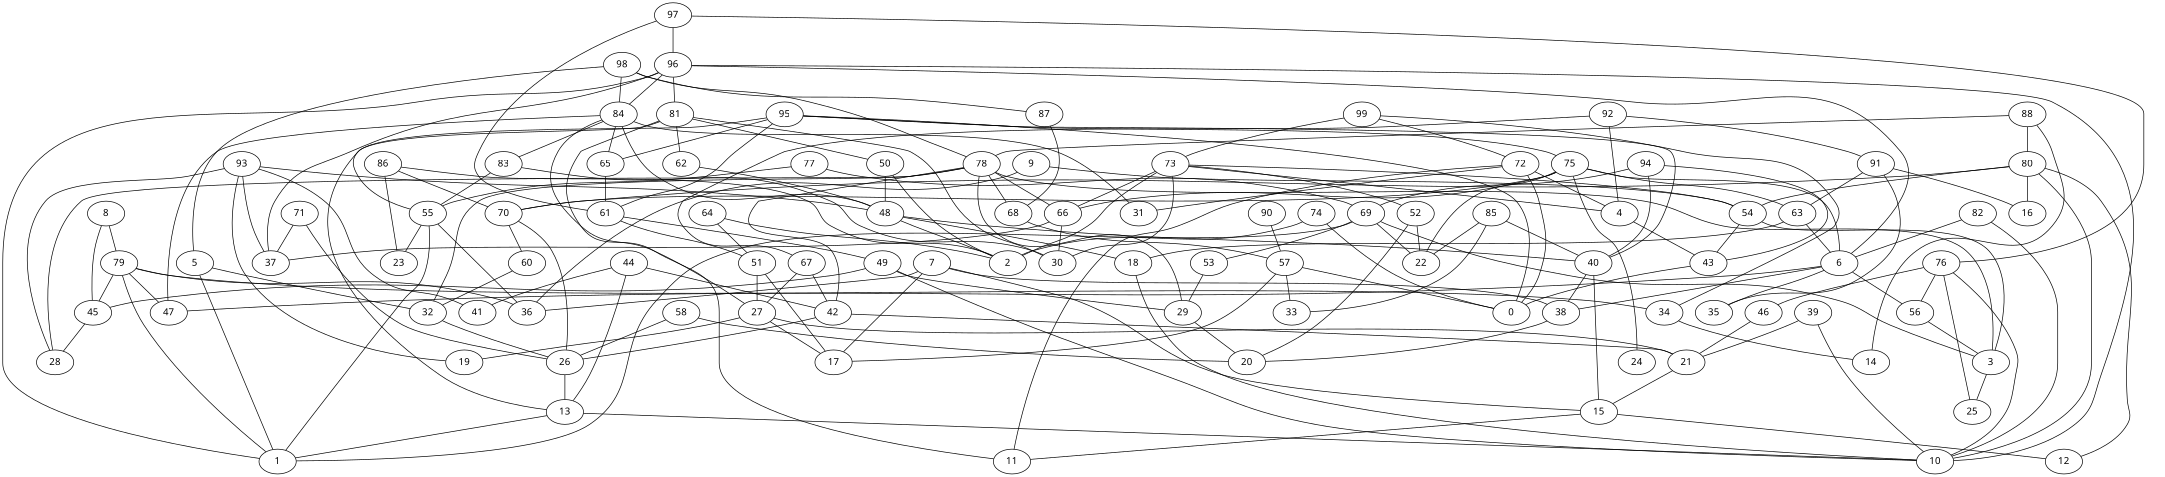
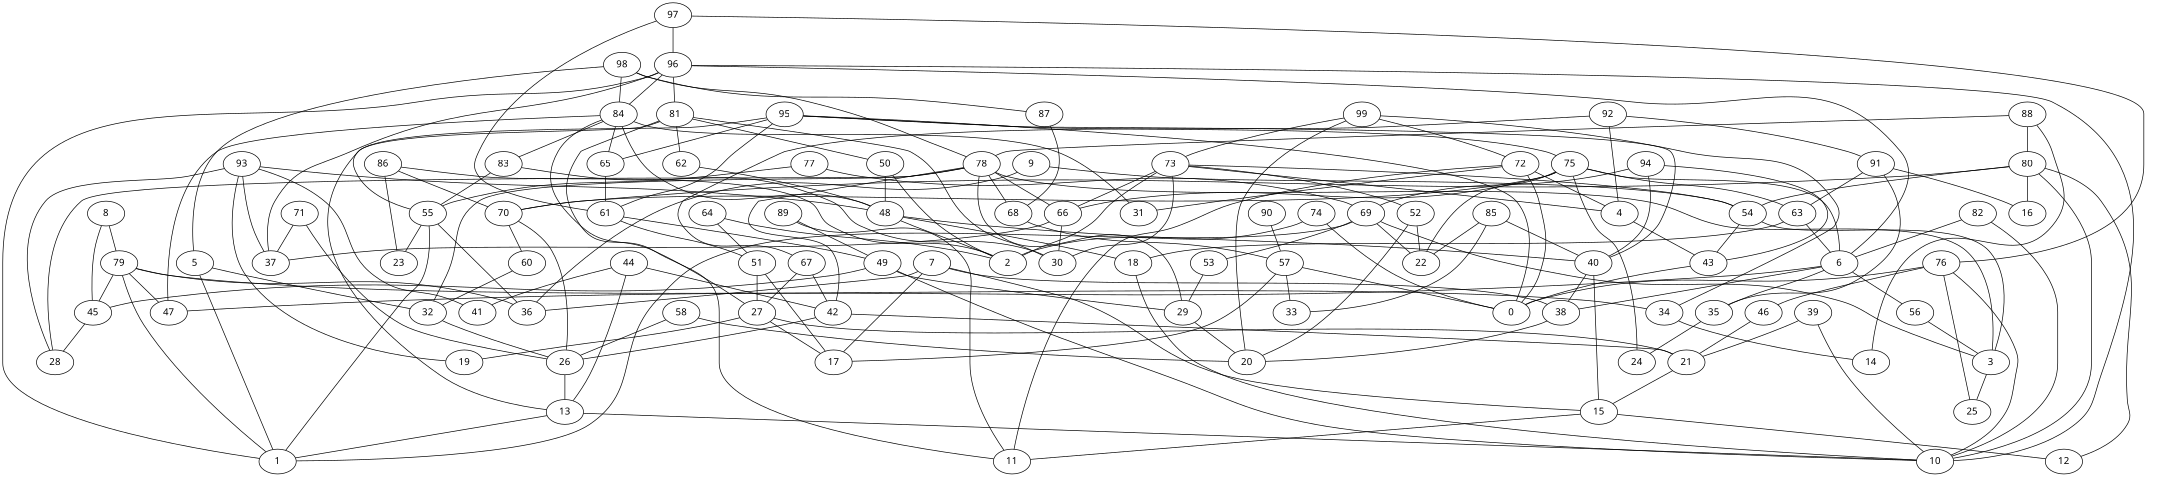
none -> (1240, 209)
none -> (783, 214)
(1928, 288) -> (1774, 281)
none -> (1675, 338)
